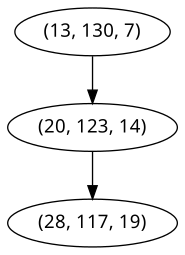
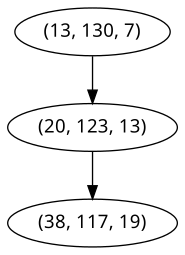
(93, 127) -> (93, 127)
(93, 223) -> (93, 223)
